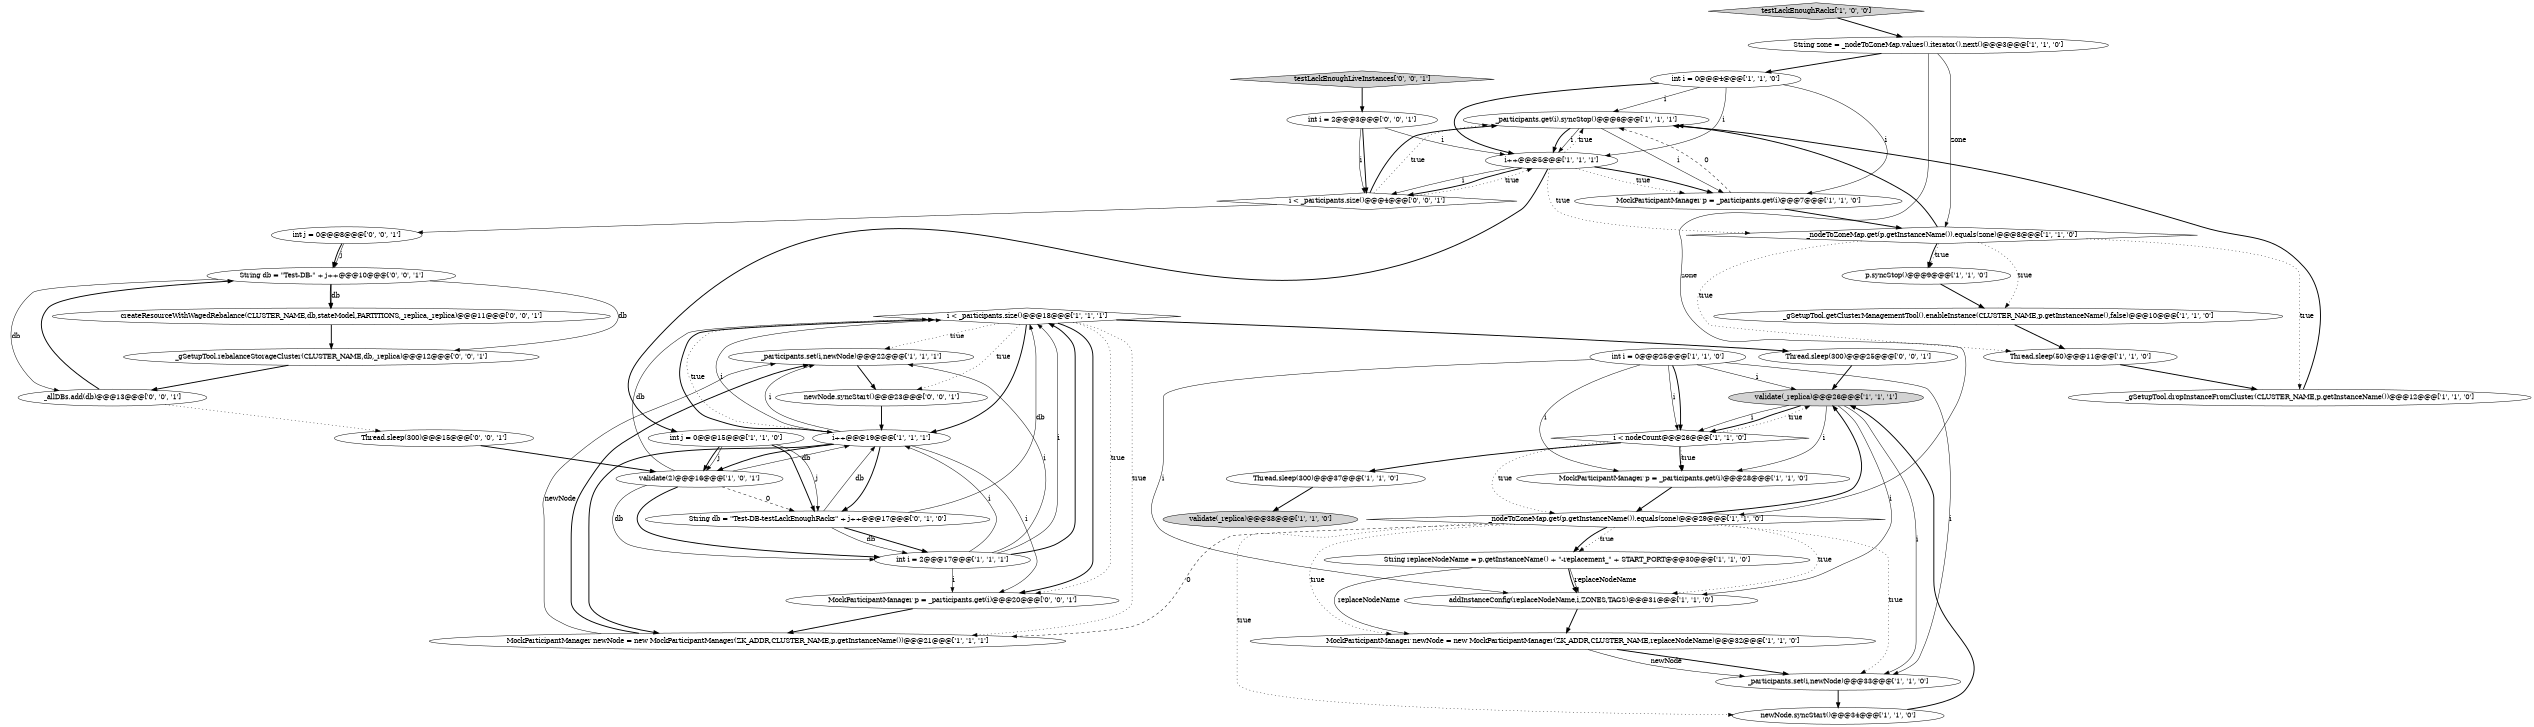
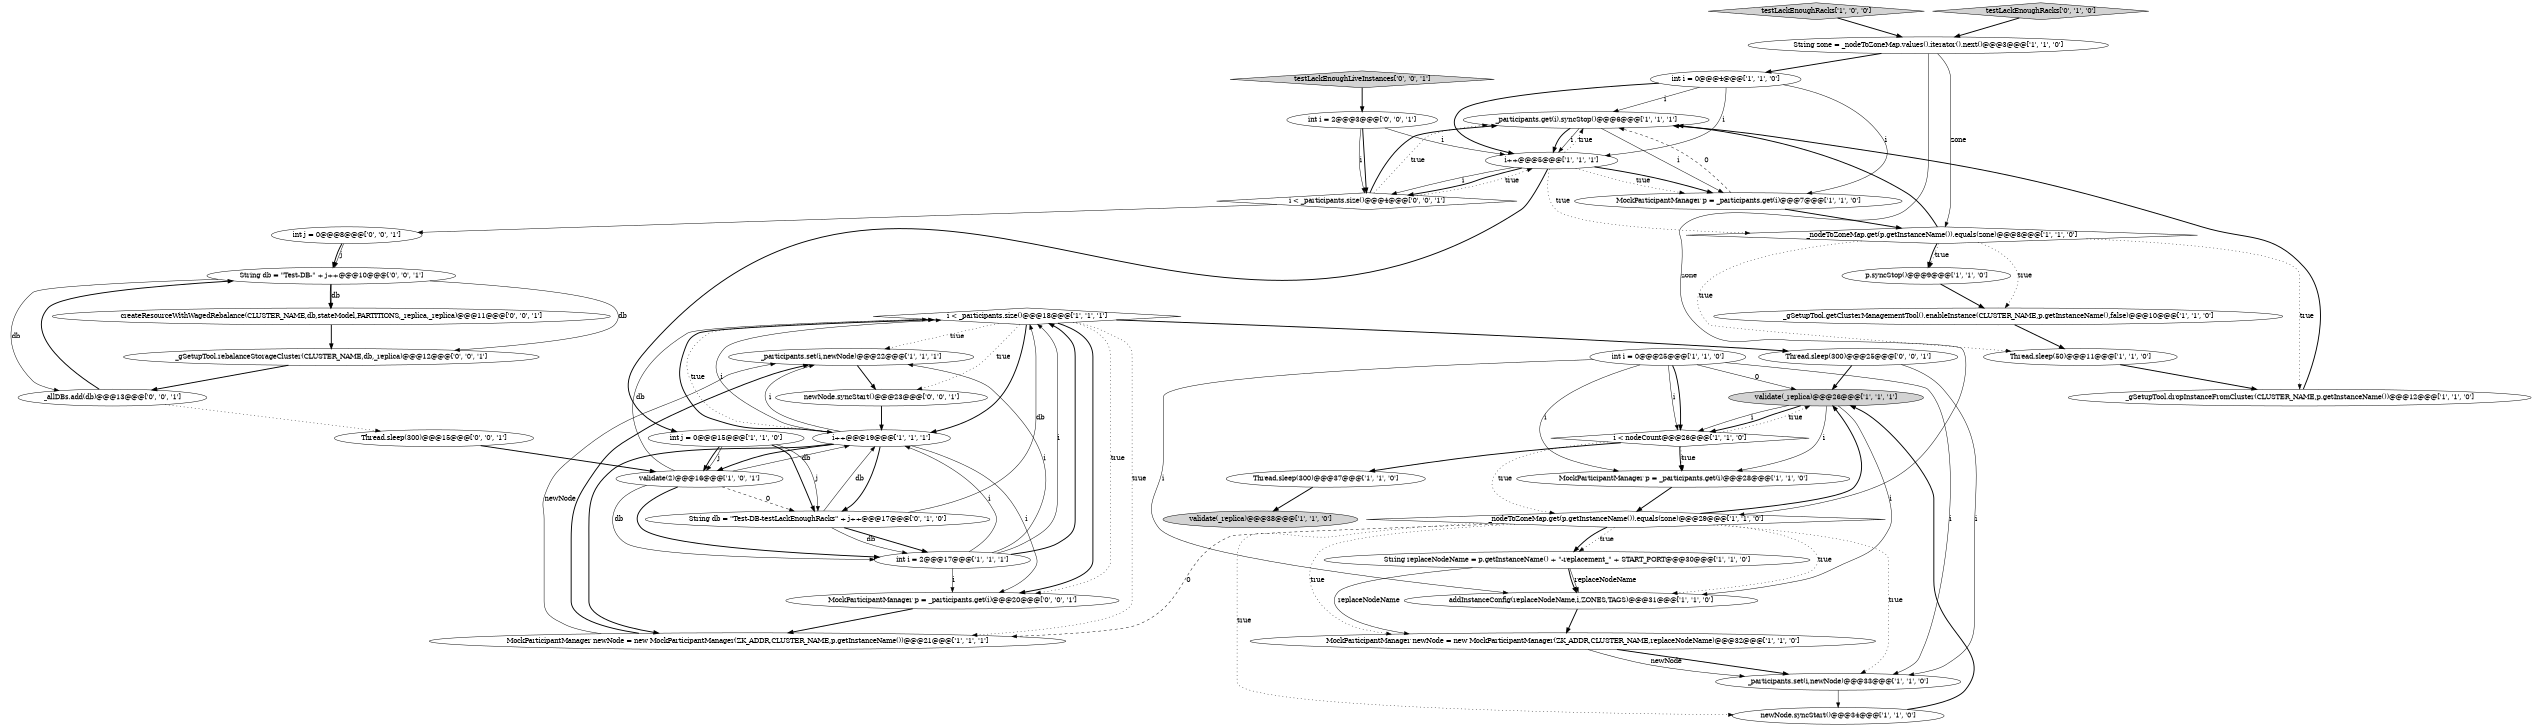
none -> (2041, 11)
(1757, 377) -> (1757, 377)
(1916, 534) -> (1975, 521)
(1838, 697) -> (1838, 697)
